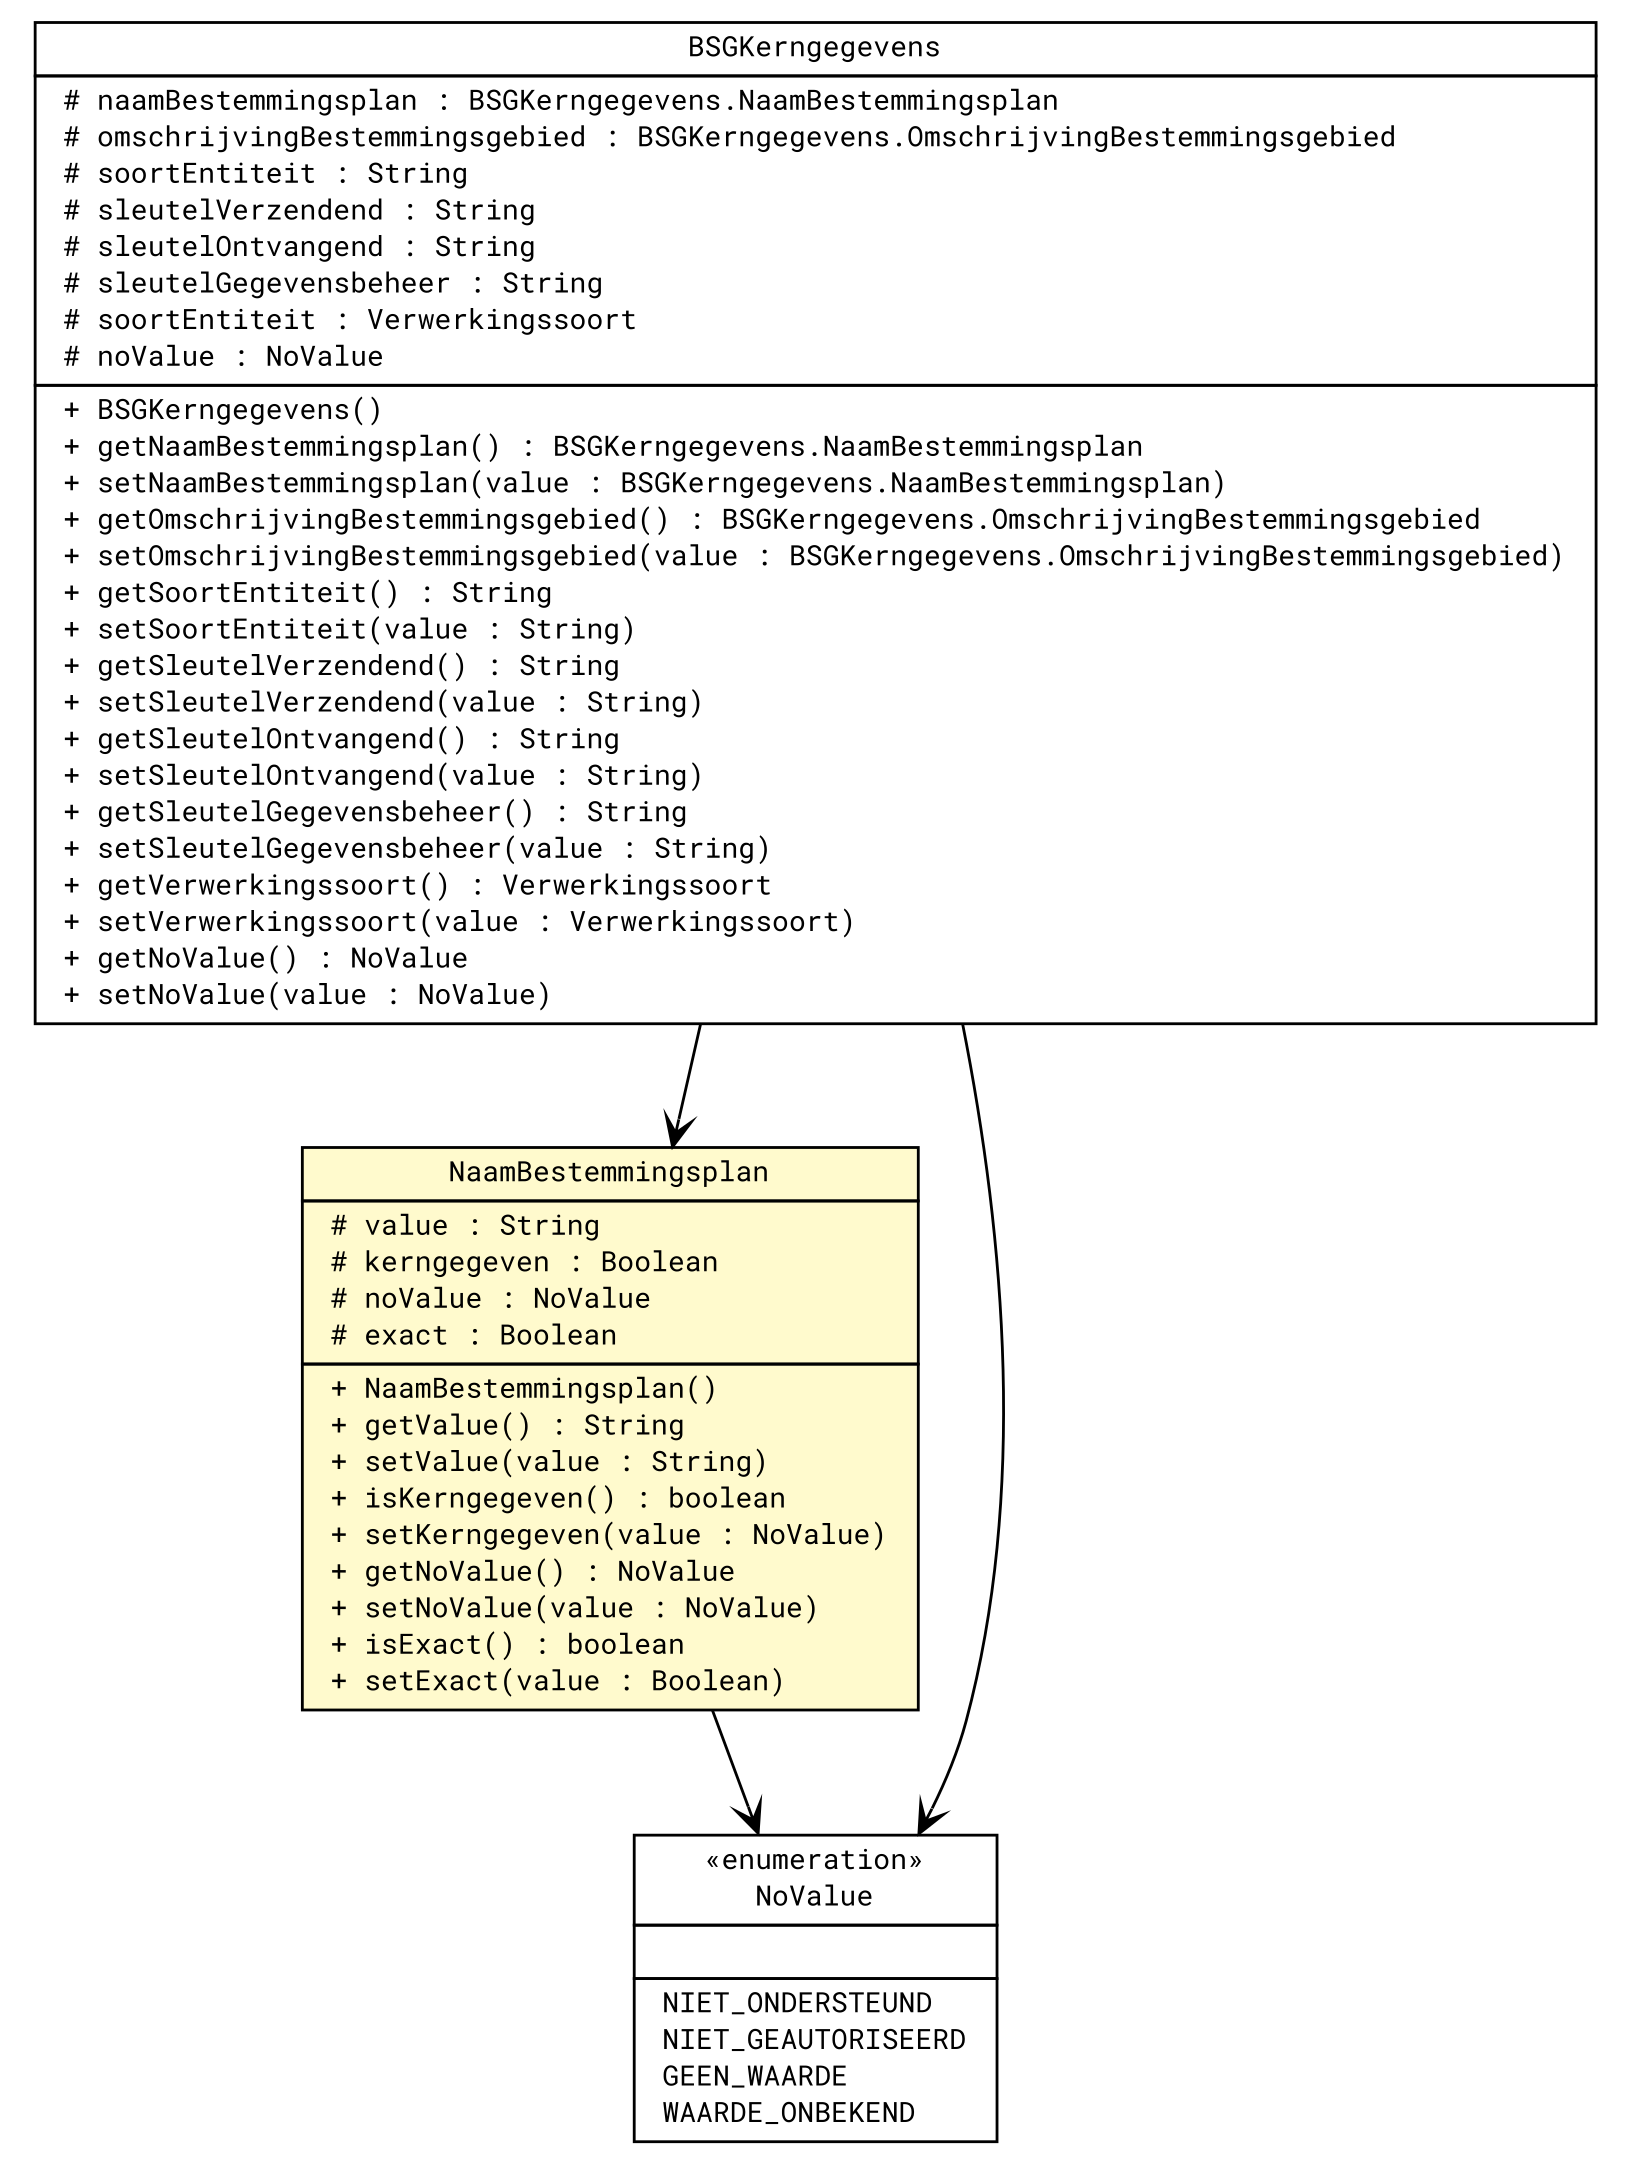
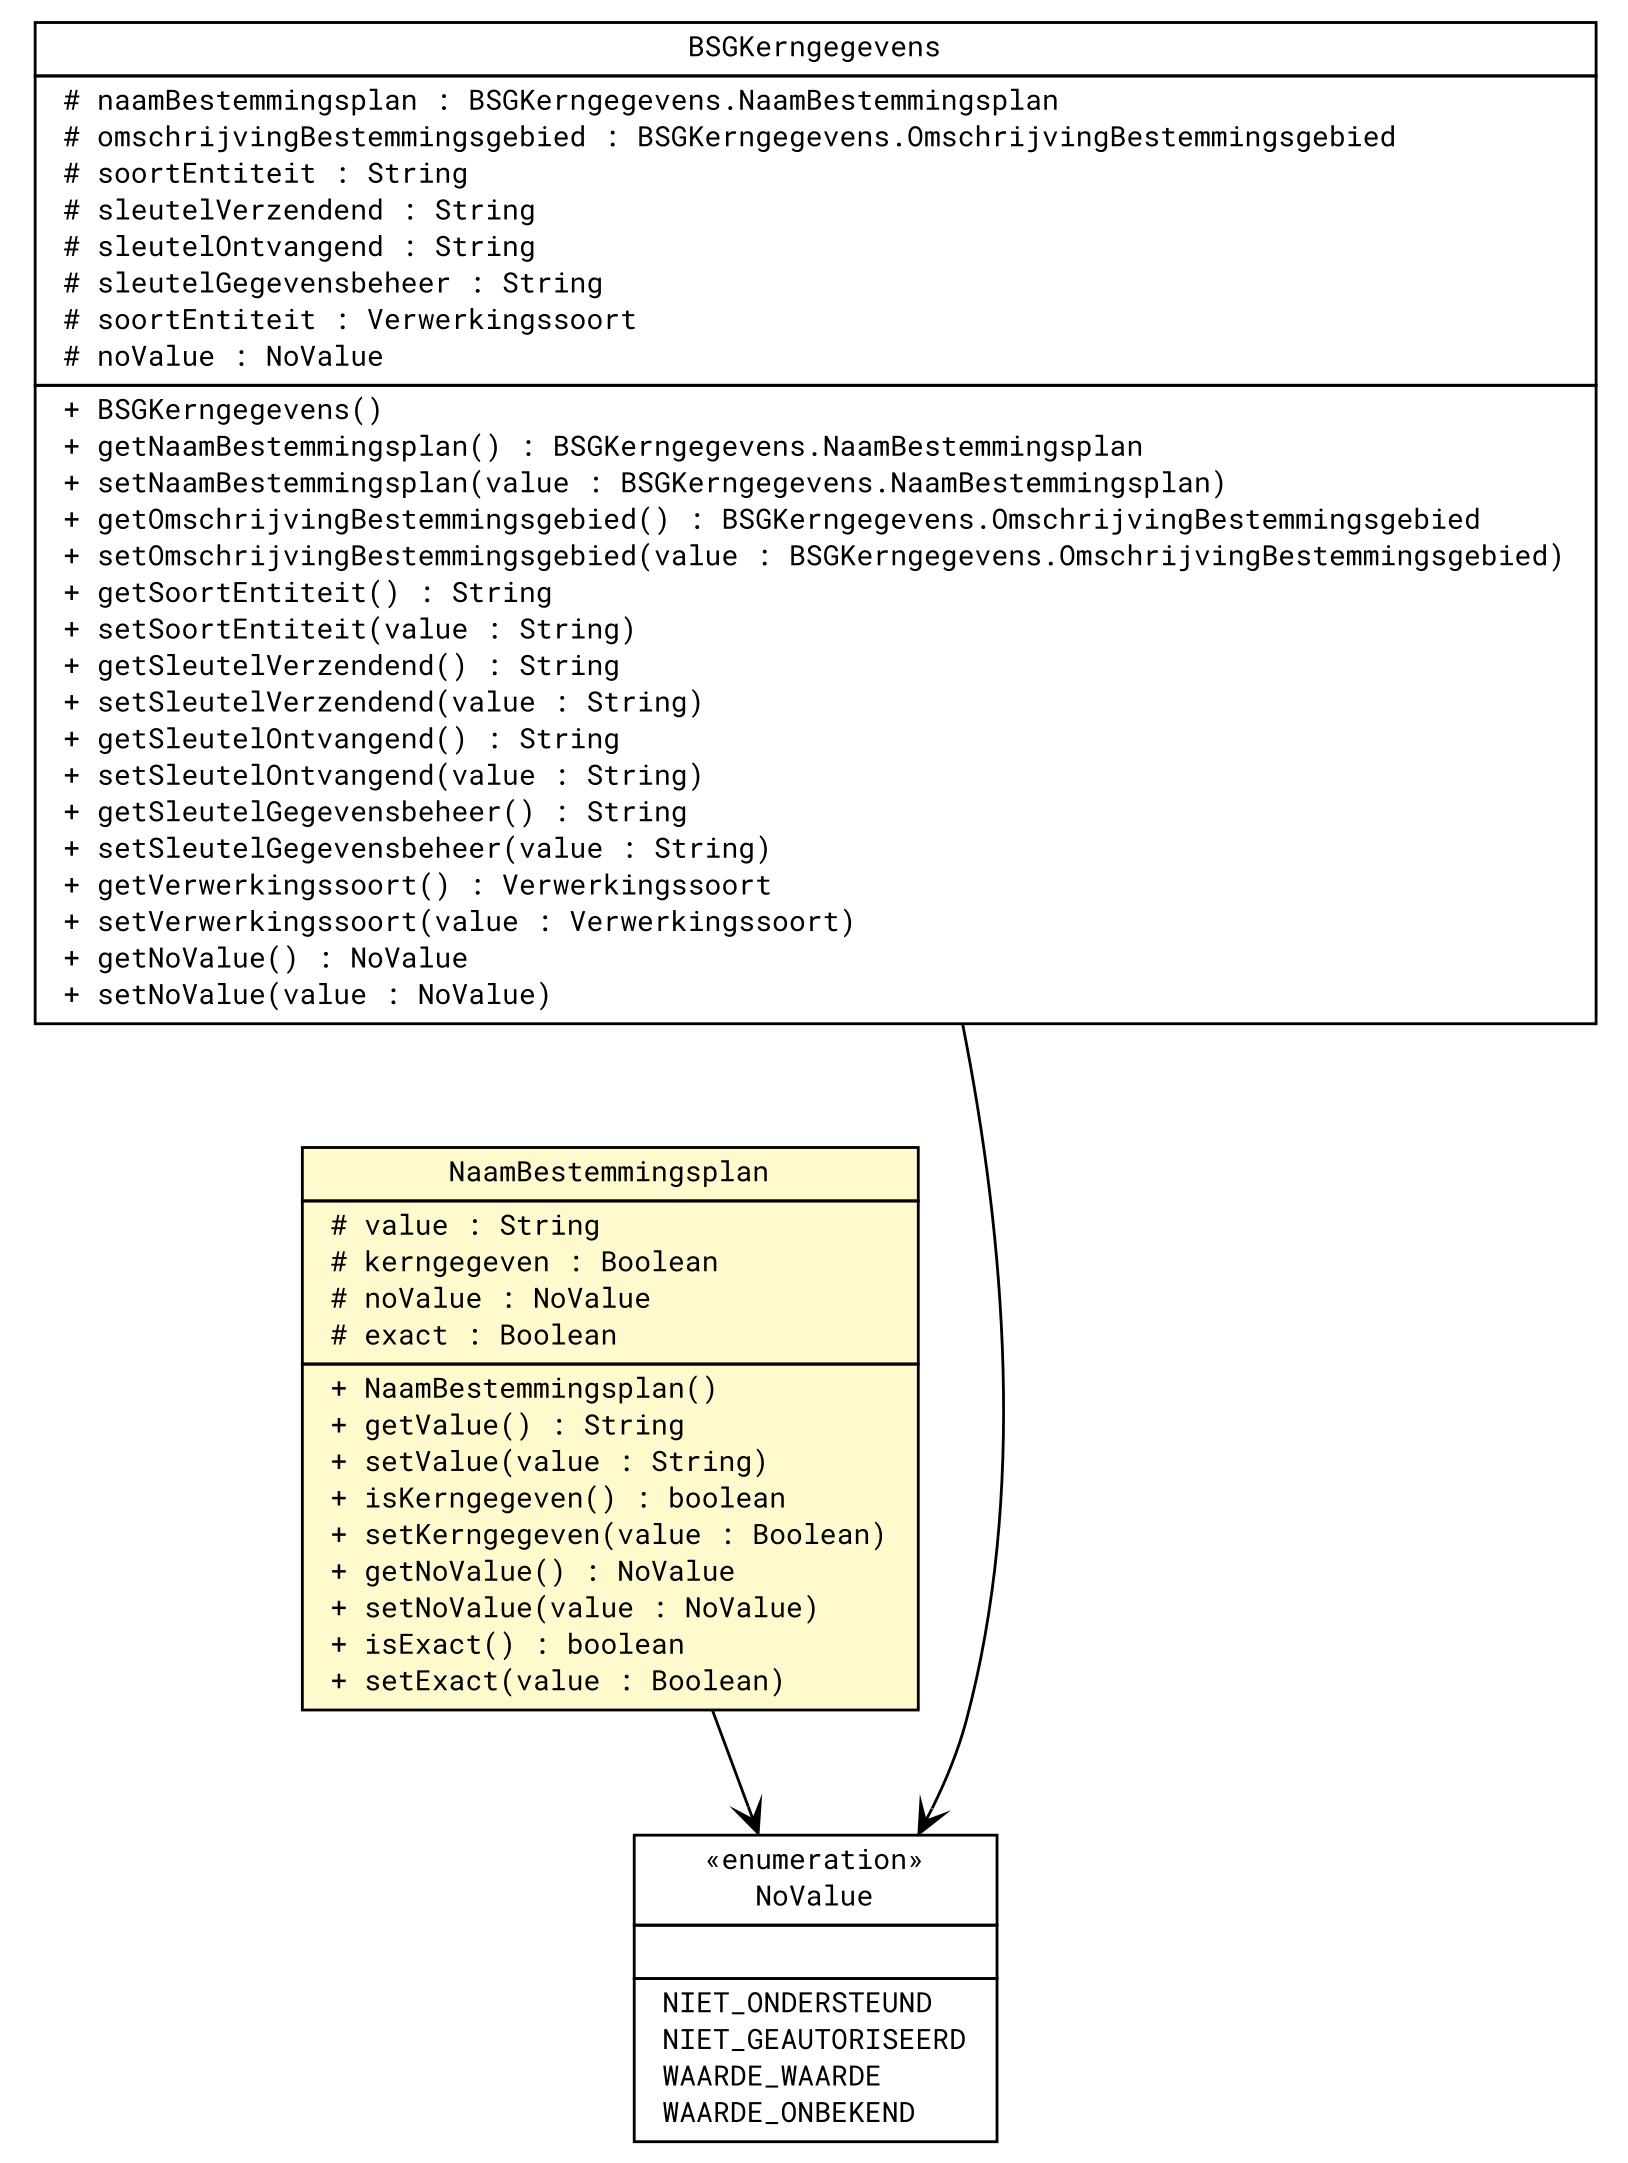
(690, 1072) -> none
(610, 1536) -> (610, 1536)
(757, 2077) -> (773, 2077)
